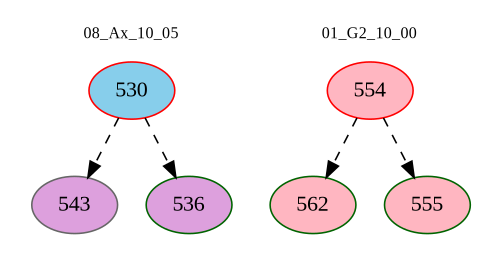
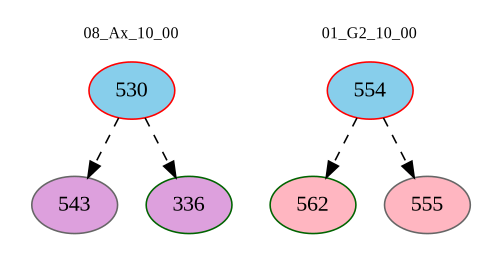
(132, 34) -> (132, 34)
(370, 91) -> (370, 91)
(189, 205) -> (189, 205)
(427, 205) -> (427, 205)
